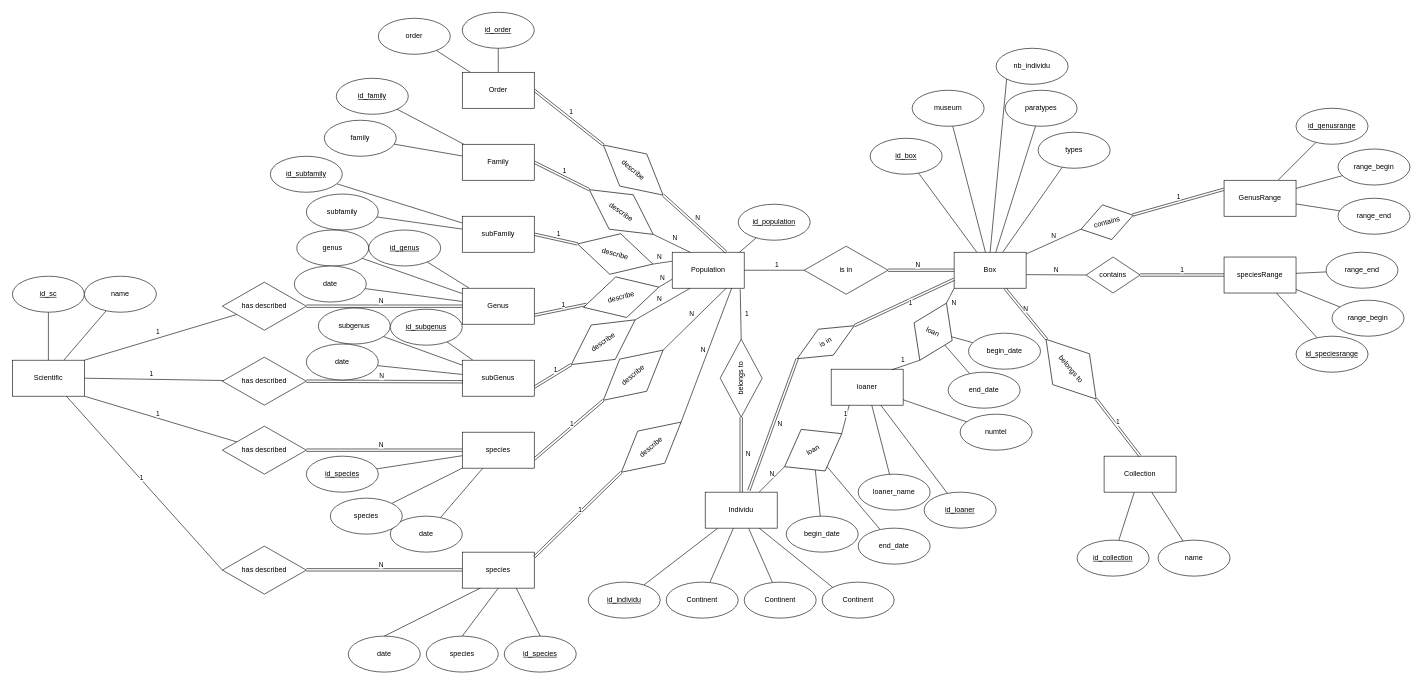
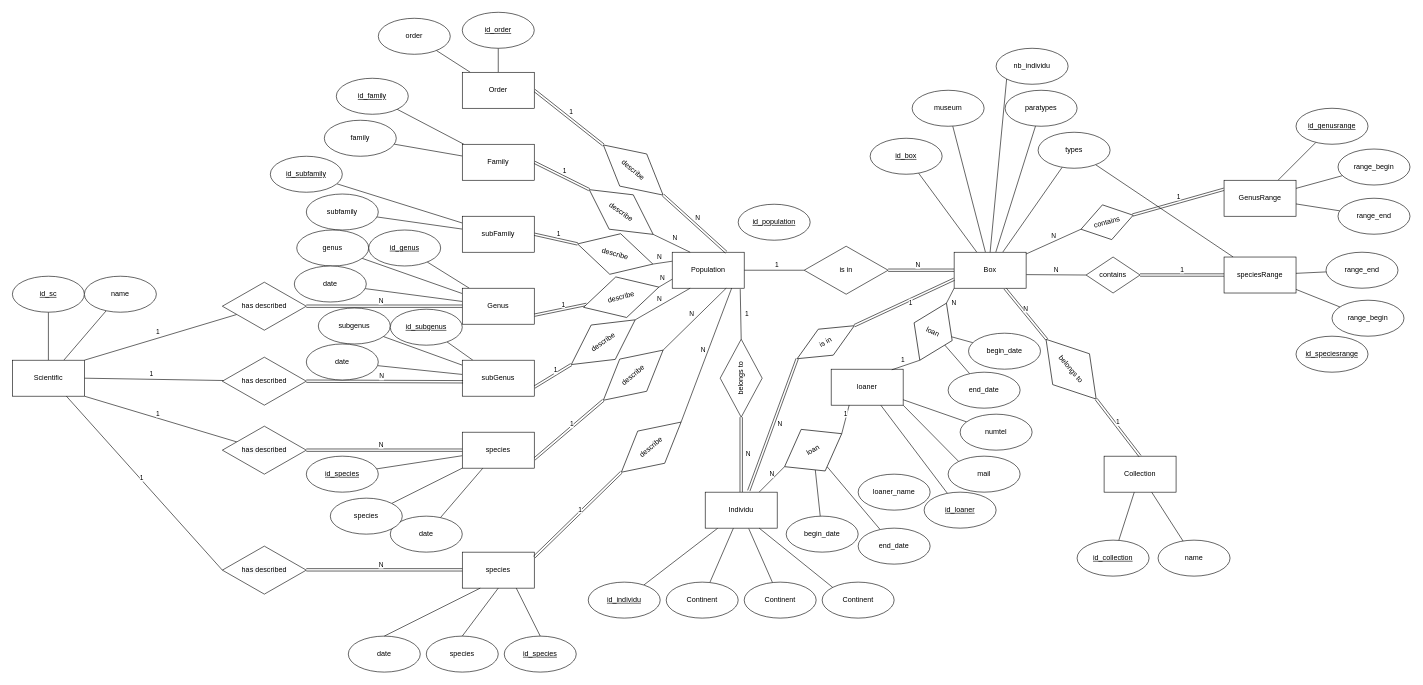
(747, 246) -> none
(1297, 316) -> (1165, 211)
none -> (931, 434)
(881, 439) -> none
none -> (984, 474)
